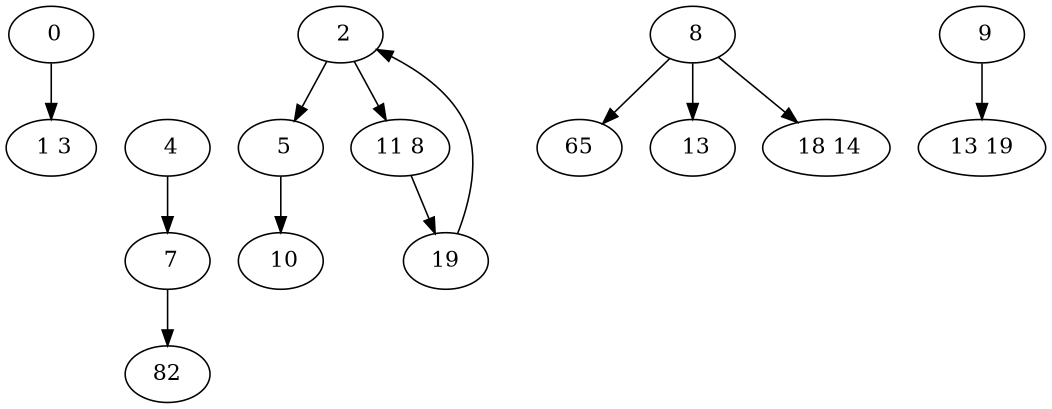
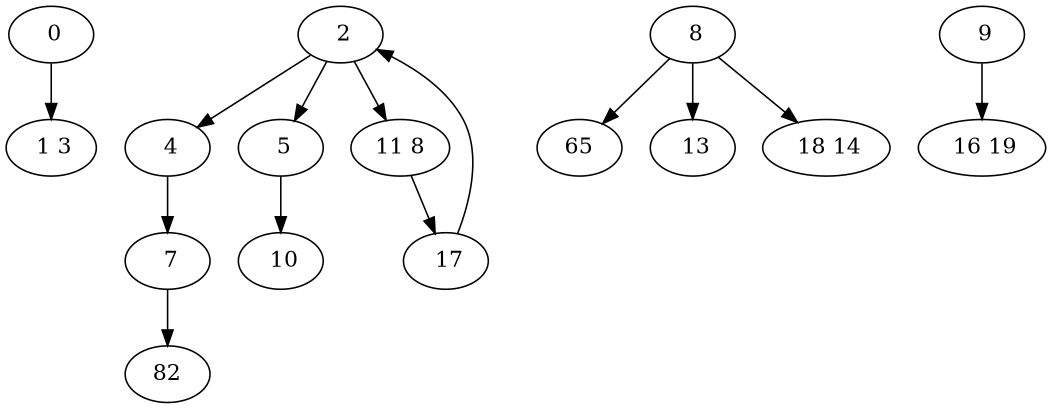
none -> (261, 87)
(982, 148) -> (982, 148)
(446, 261) -> (446, 261)
